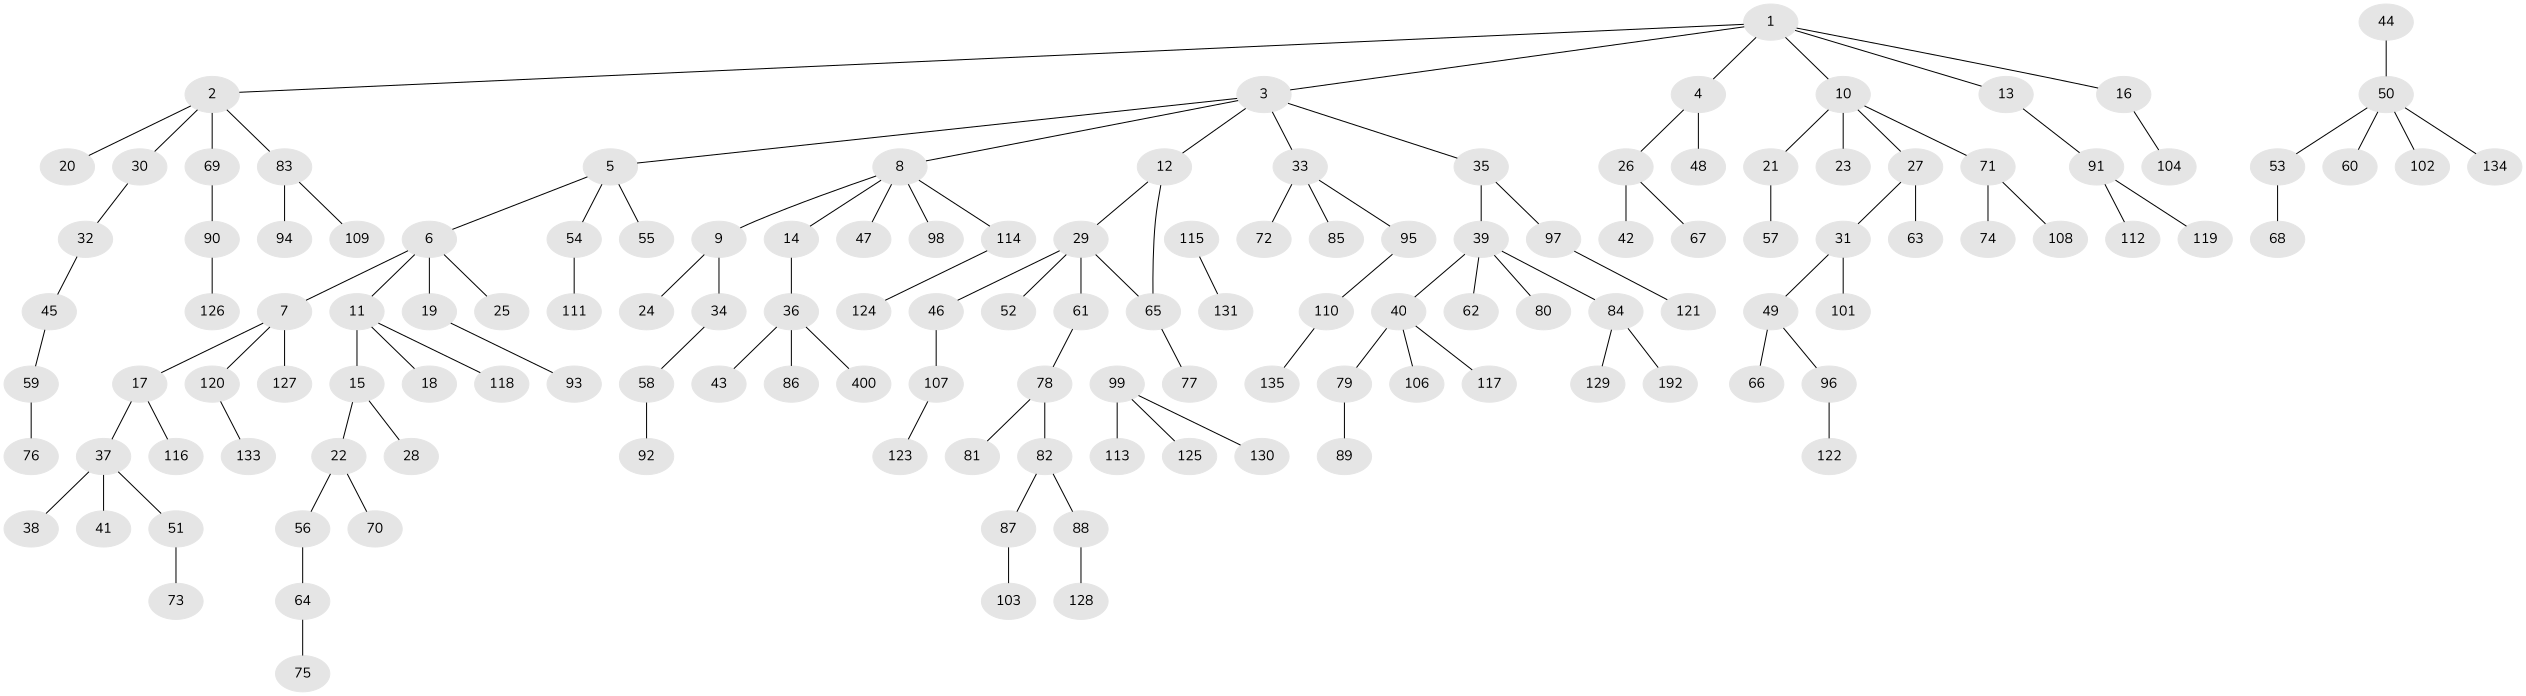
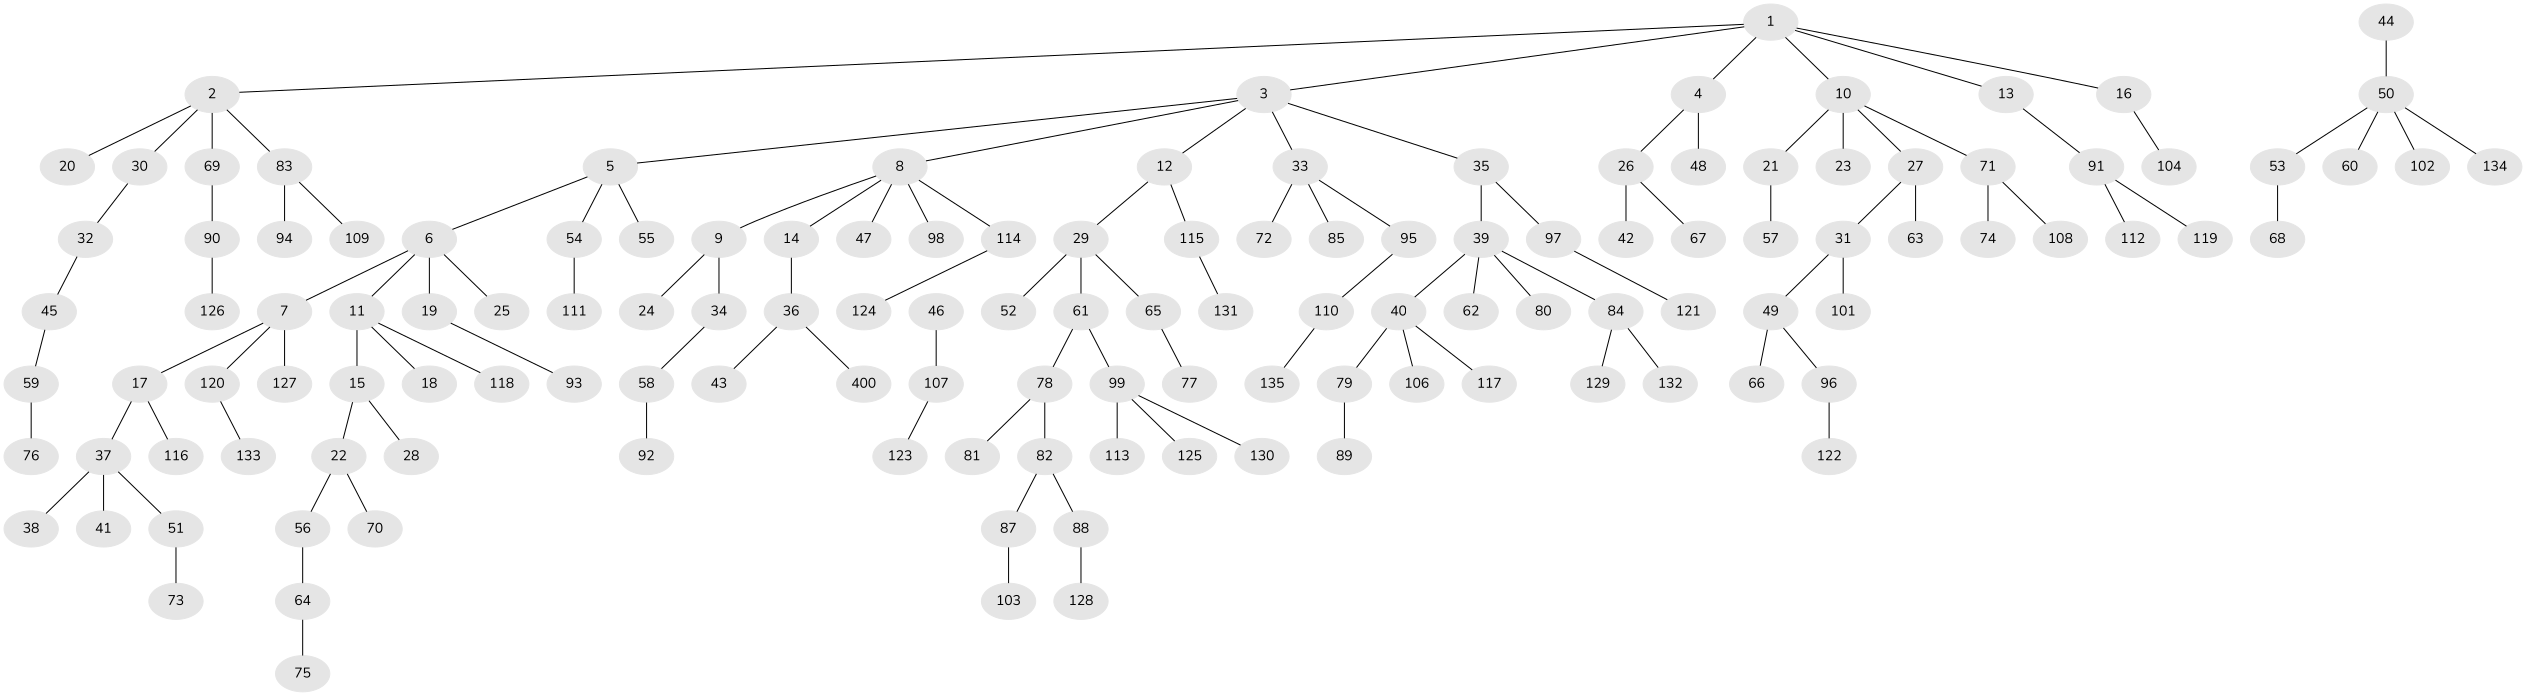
(1154, 239) -> (1178, 203)
(1009, 275) -> none
none -> (1099, 348)
(791, 384) -> none
(1670, 384) -> (1670, 384)
